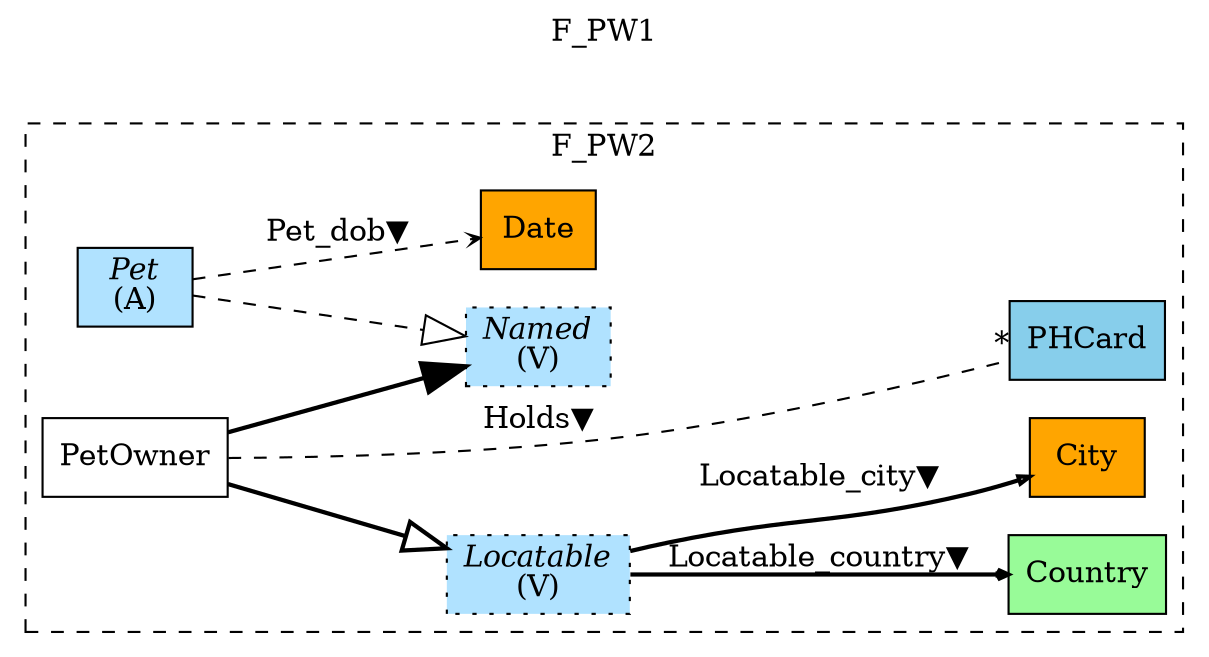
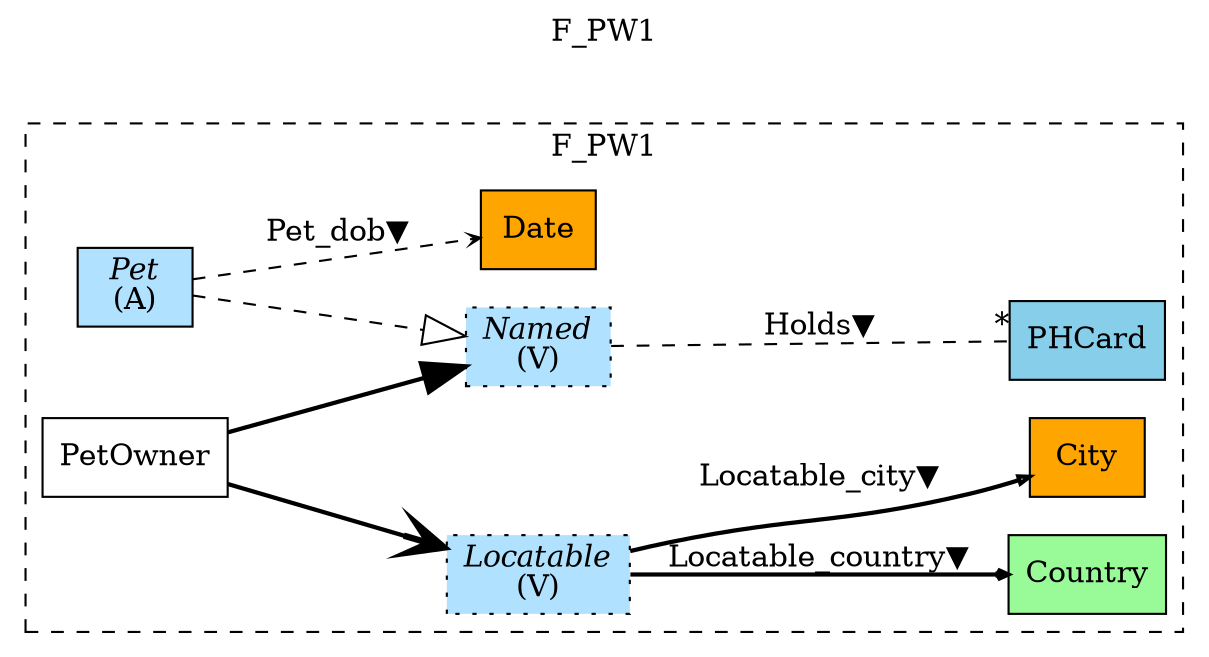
(604, 148) -> (604, 148)
(622, 437) -> (810, 344)
(317, 510) -> (317, 510)
